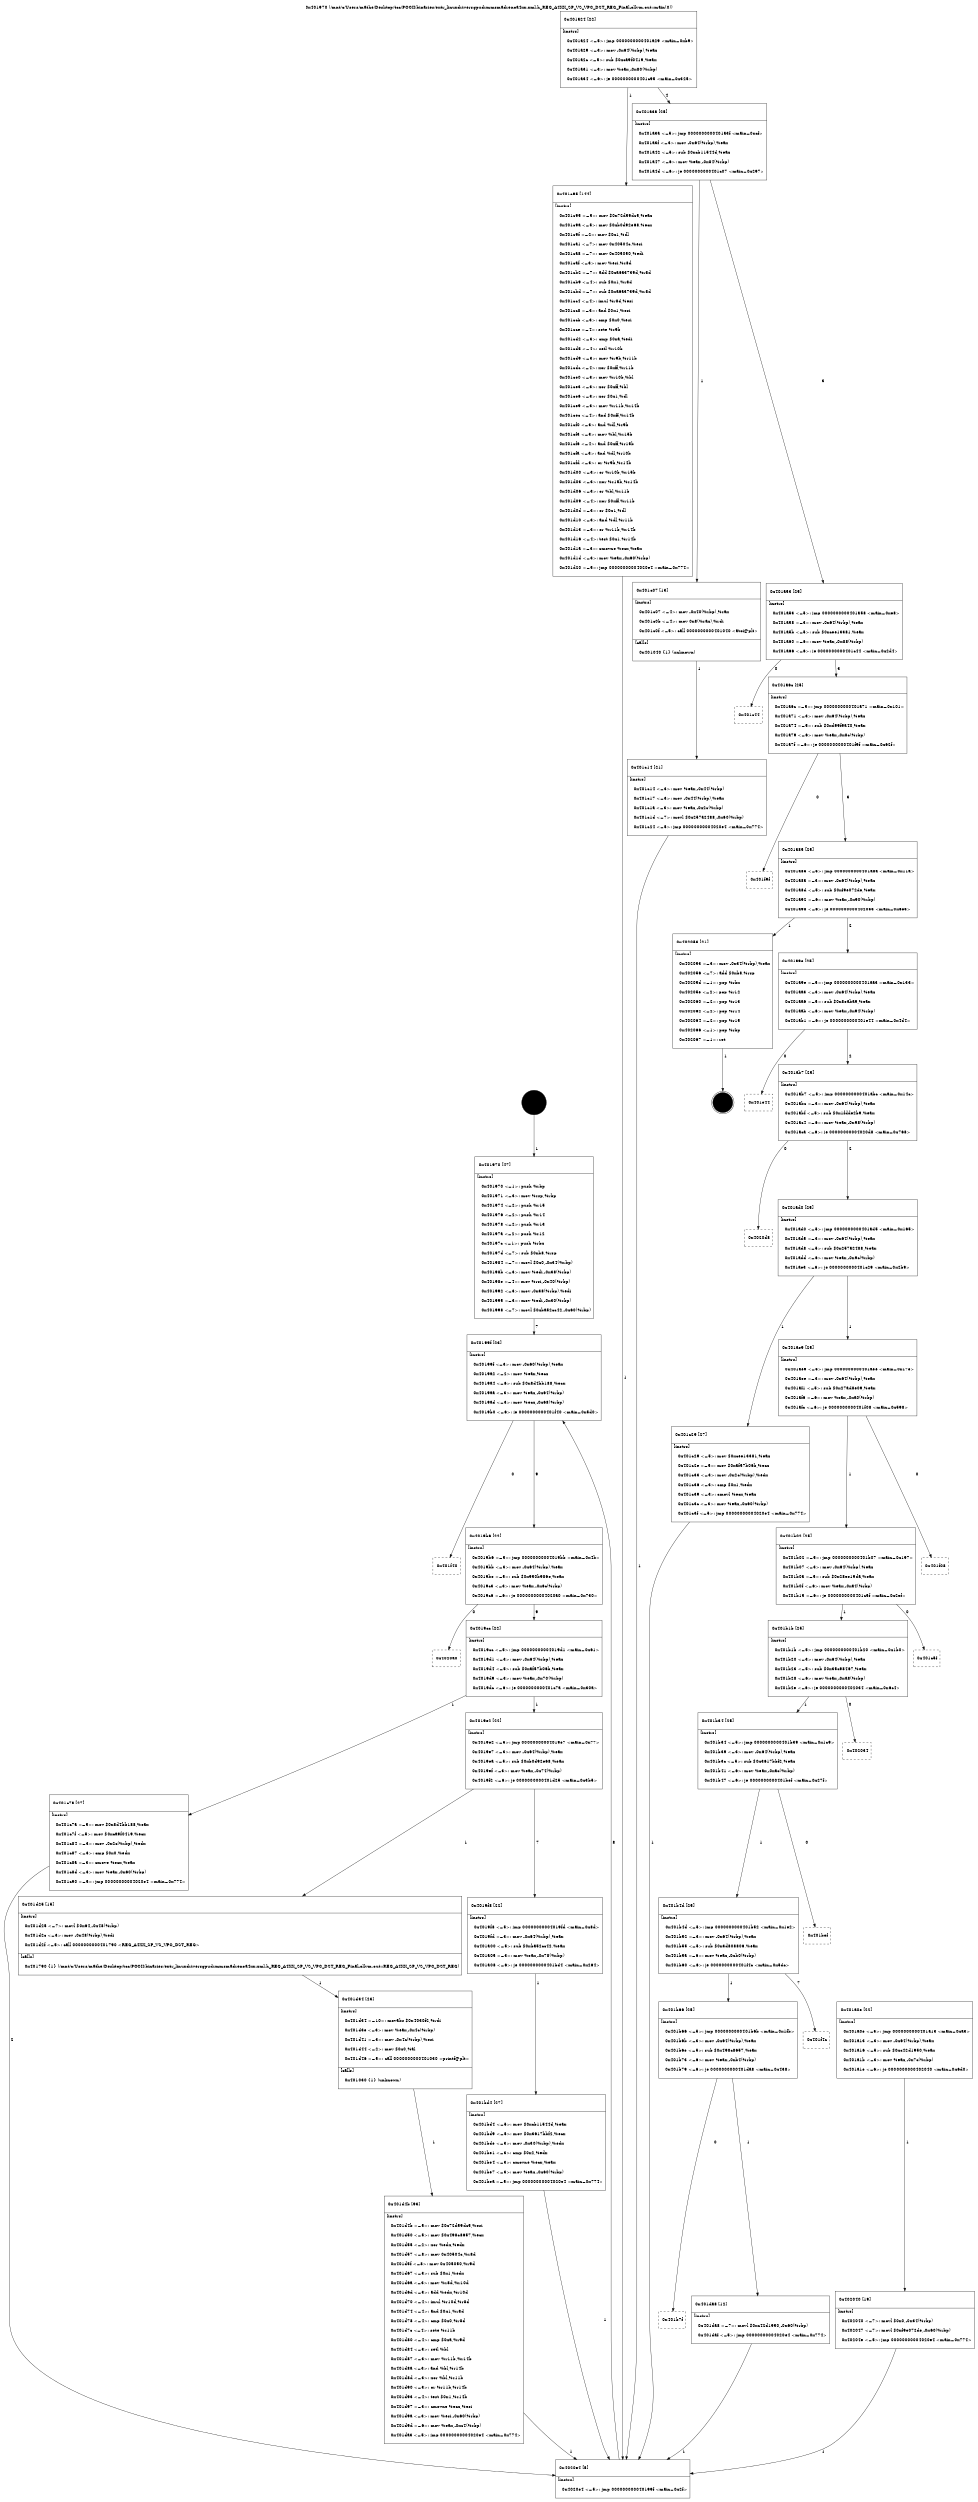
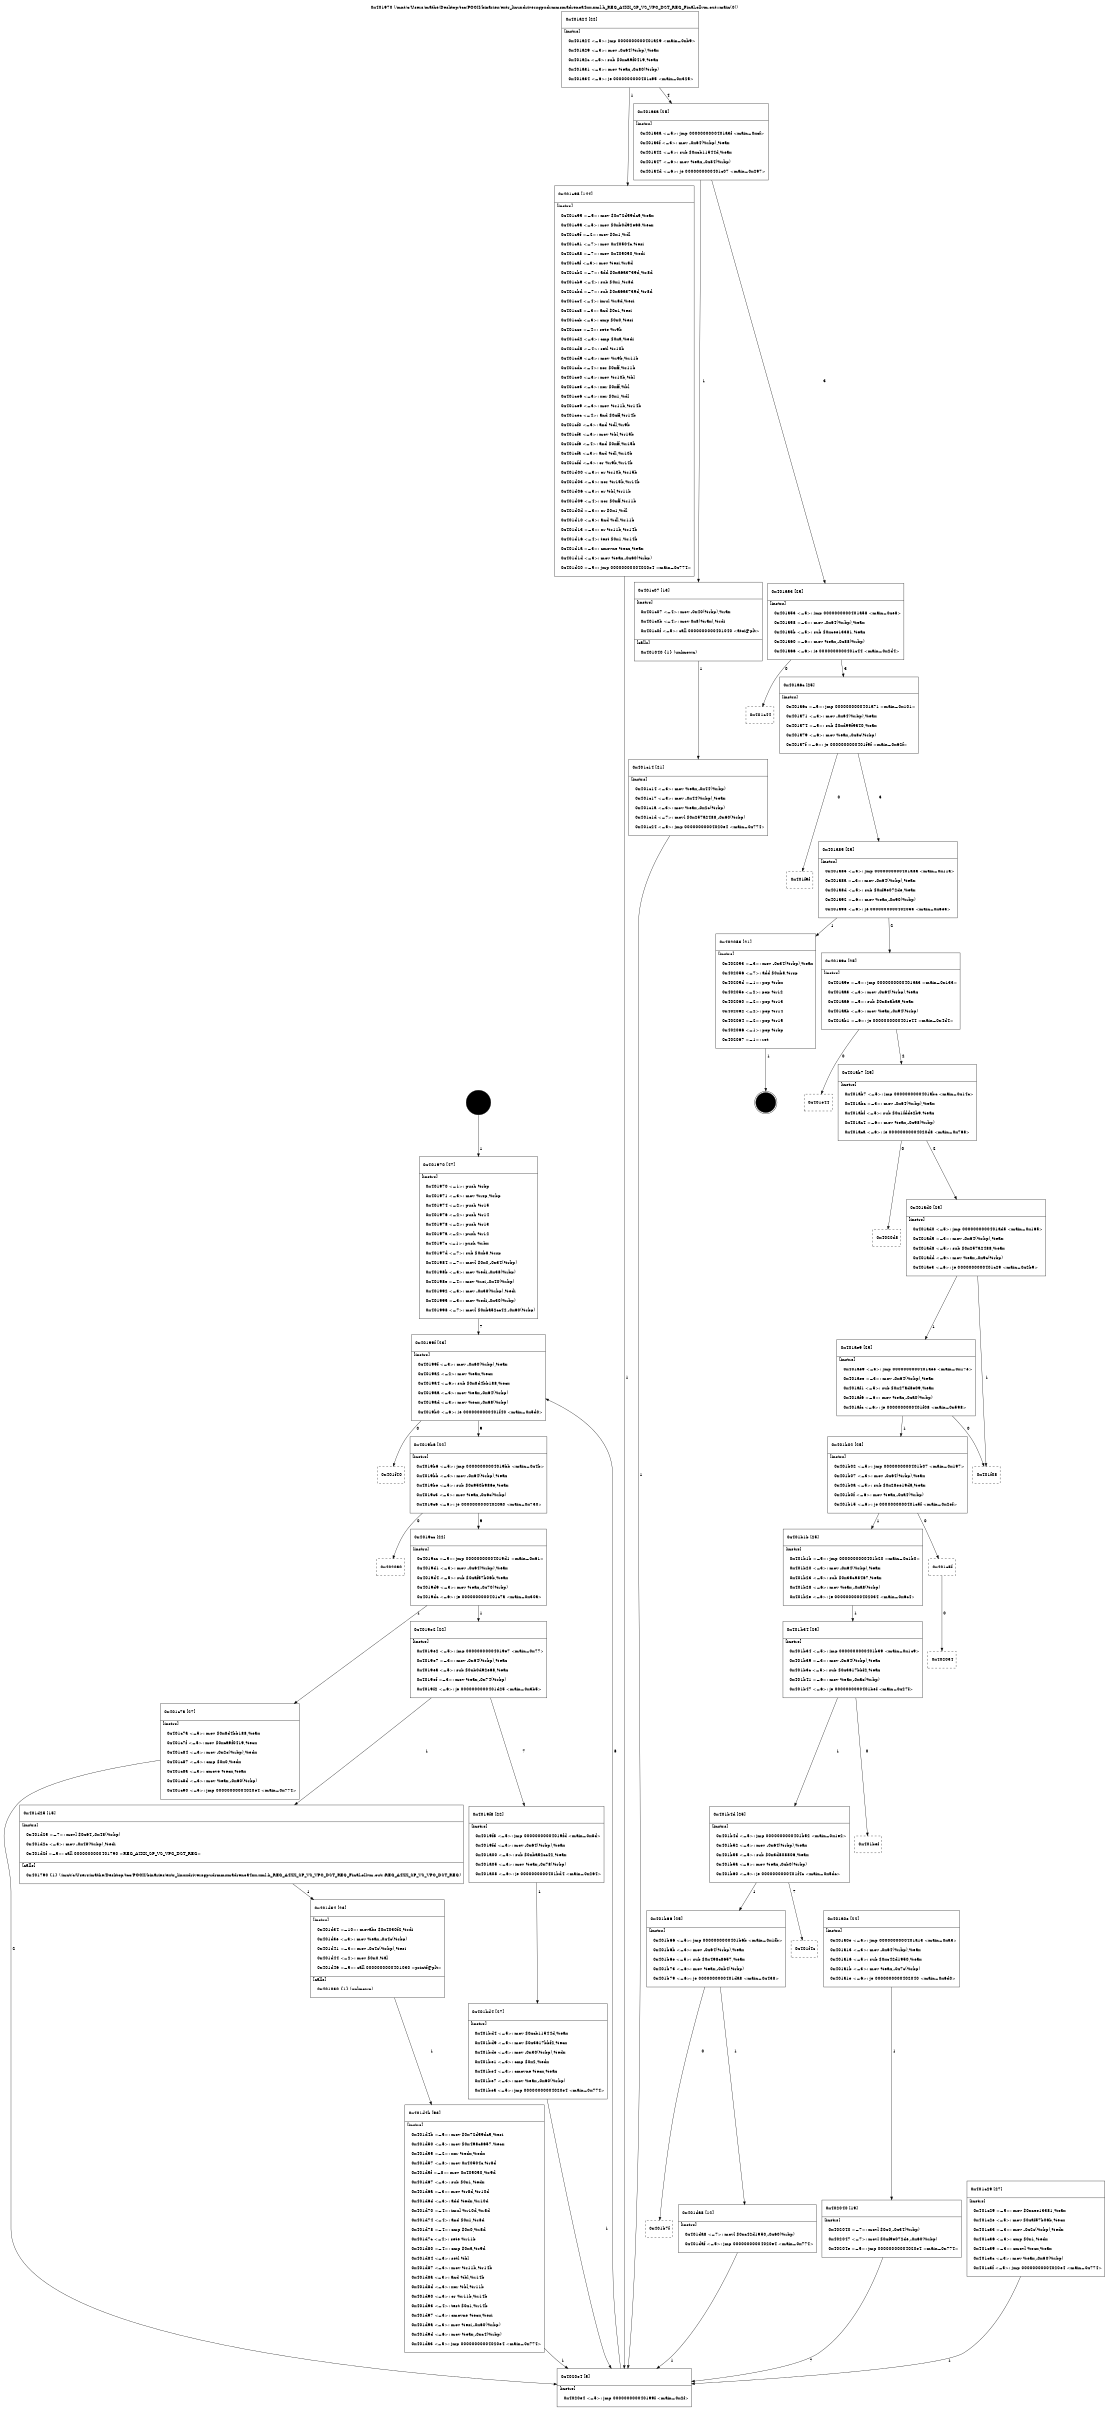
(771, 1345) -> (982, 1370)
(850, 1718) -> (942, 1612)
(823, 2452) -> (811, 2361)
